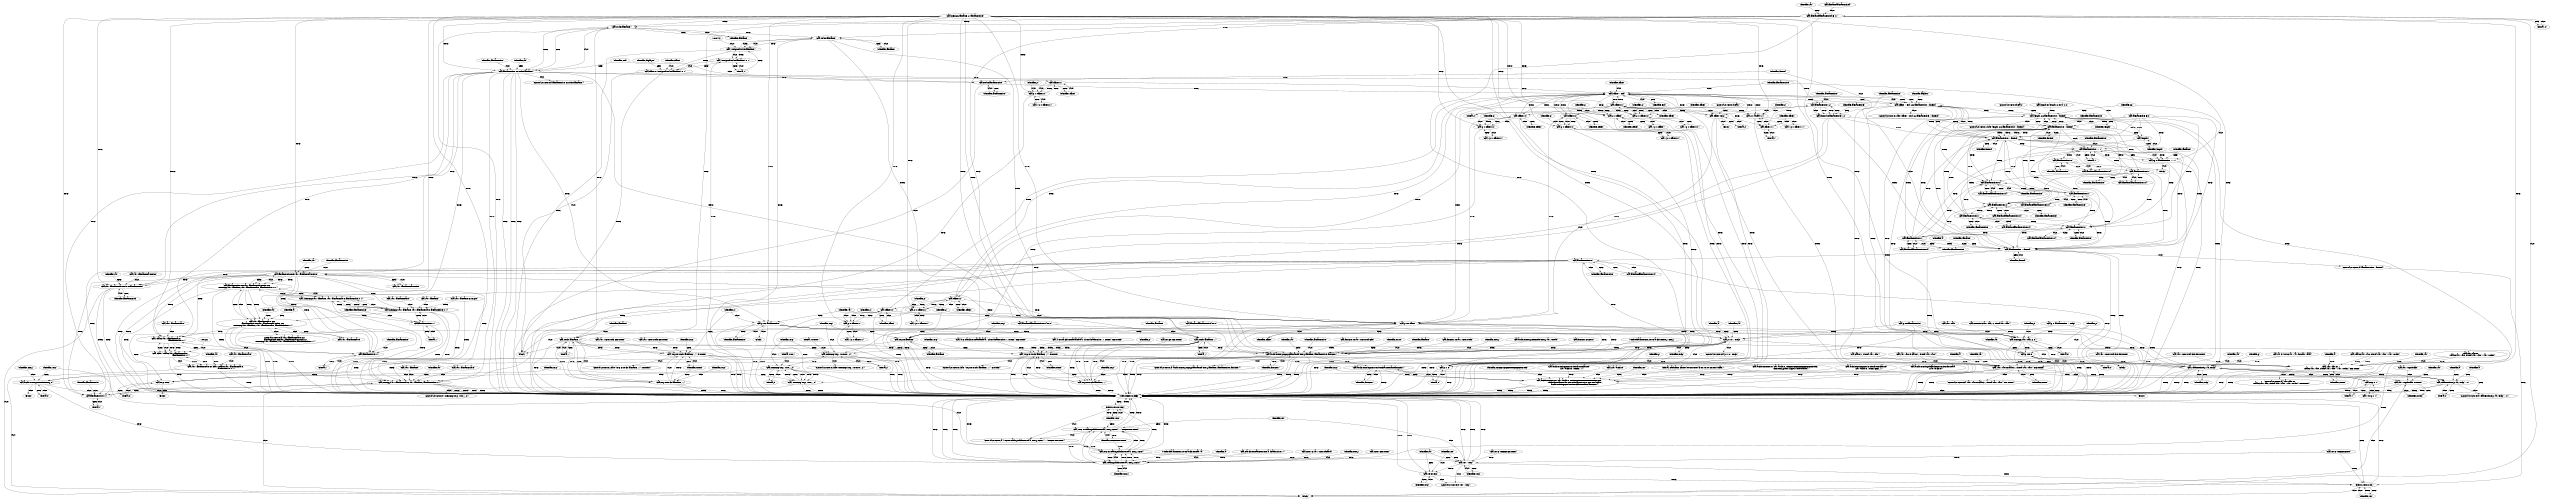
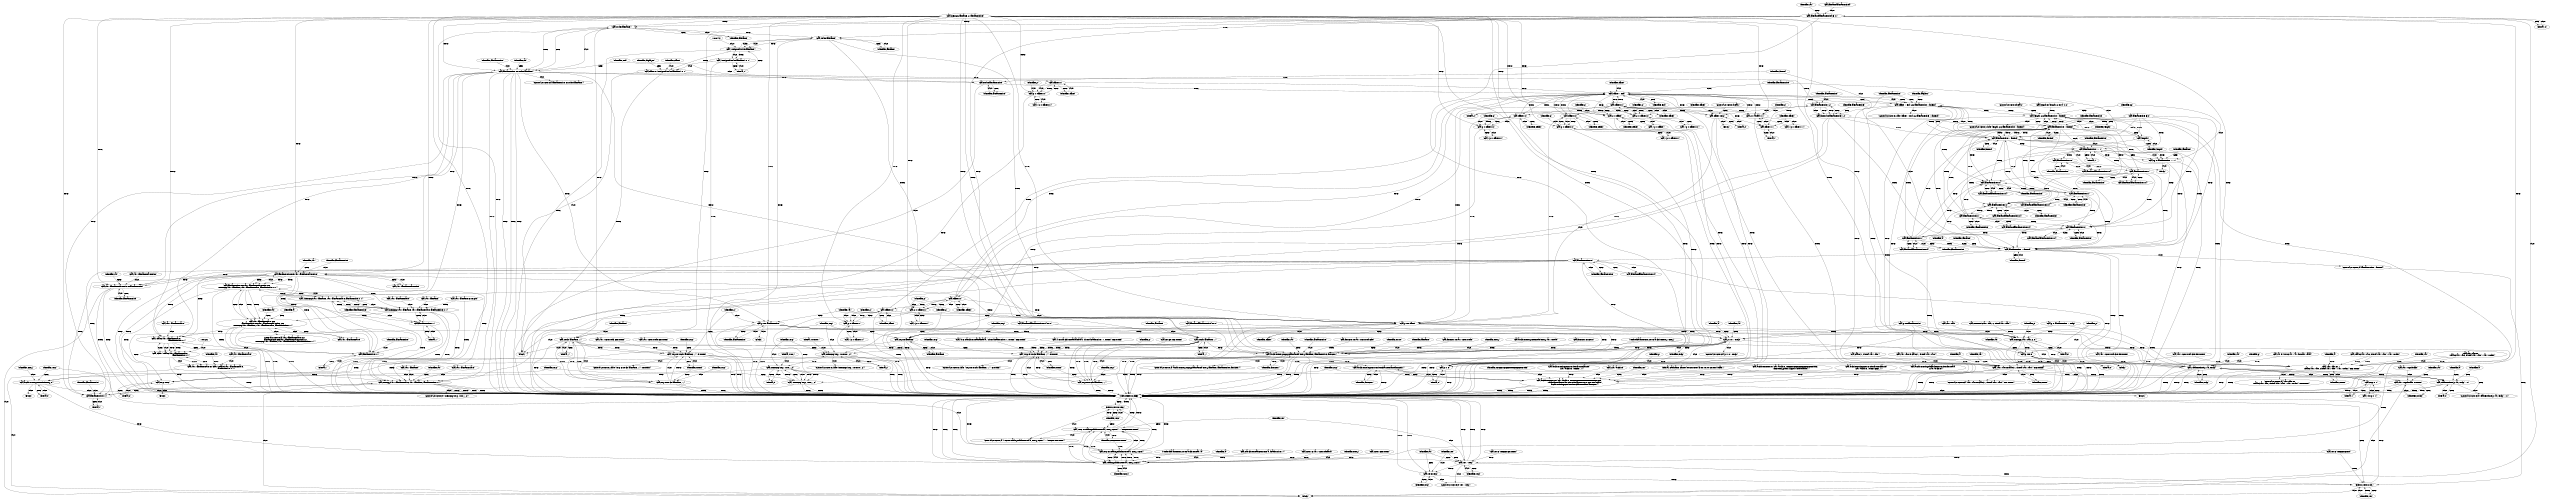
(698, 66) -> none
(1922, 173) -> (2082, 127)
